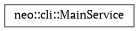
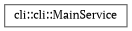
(69, 16) -> (66, 16)
